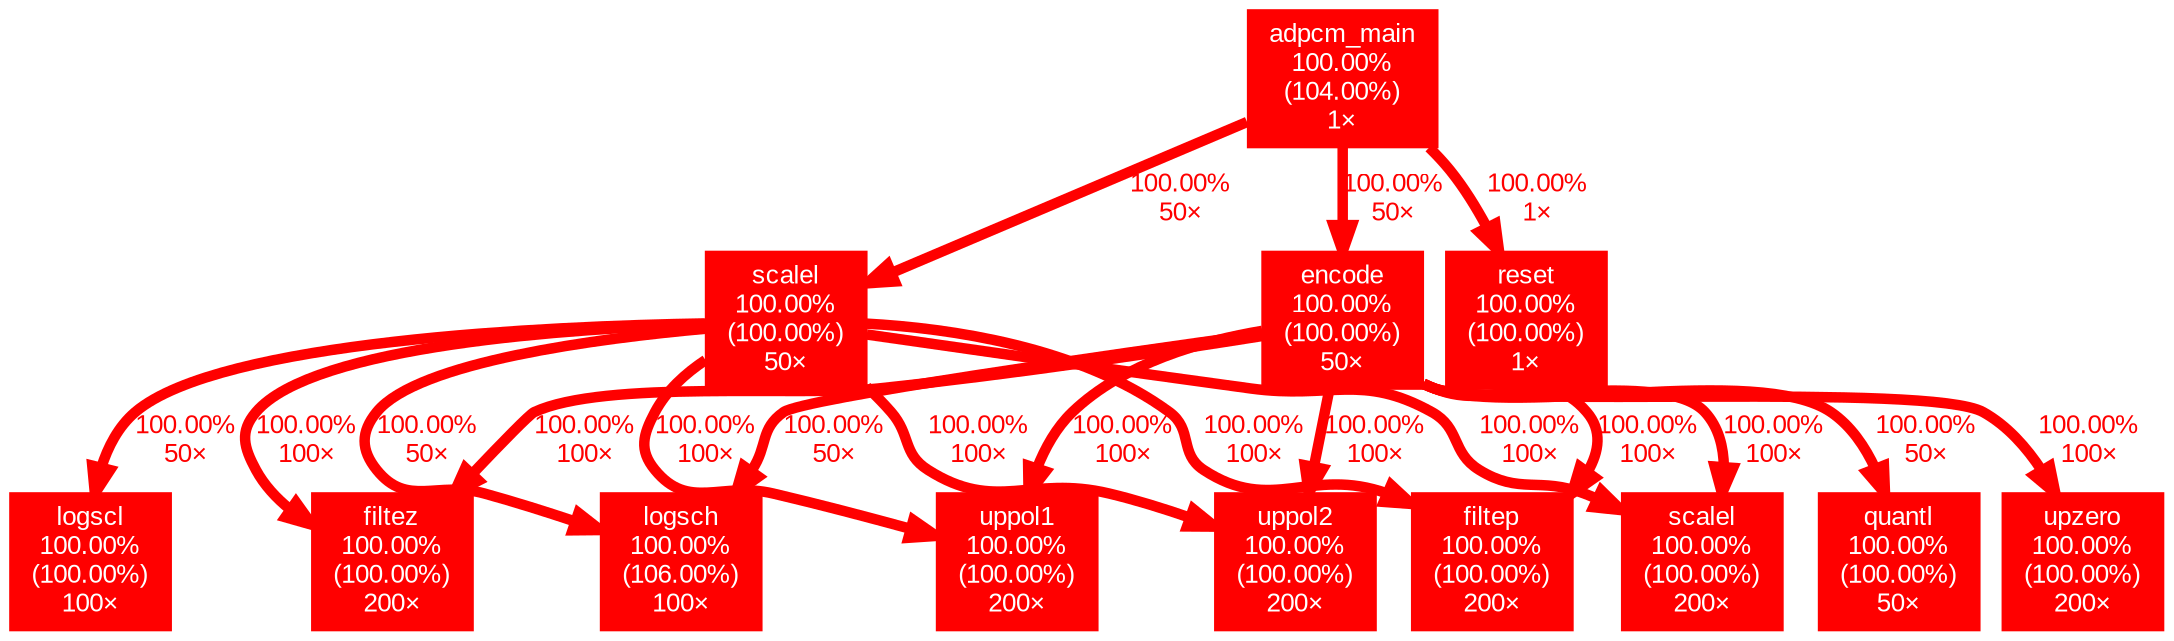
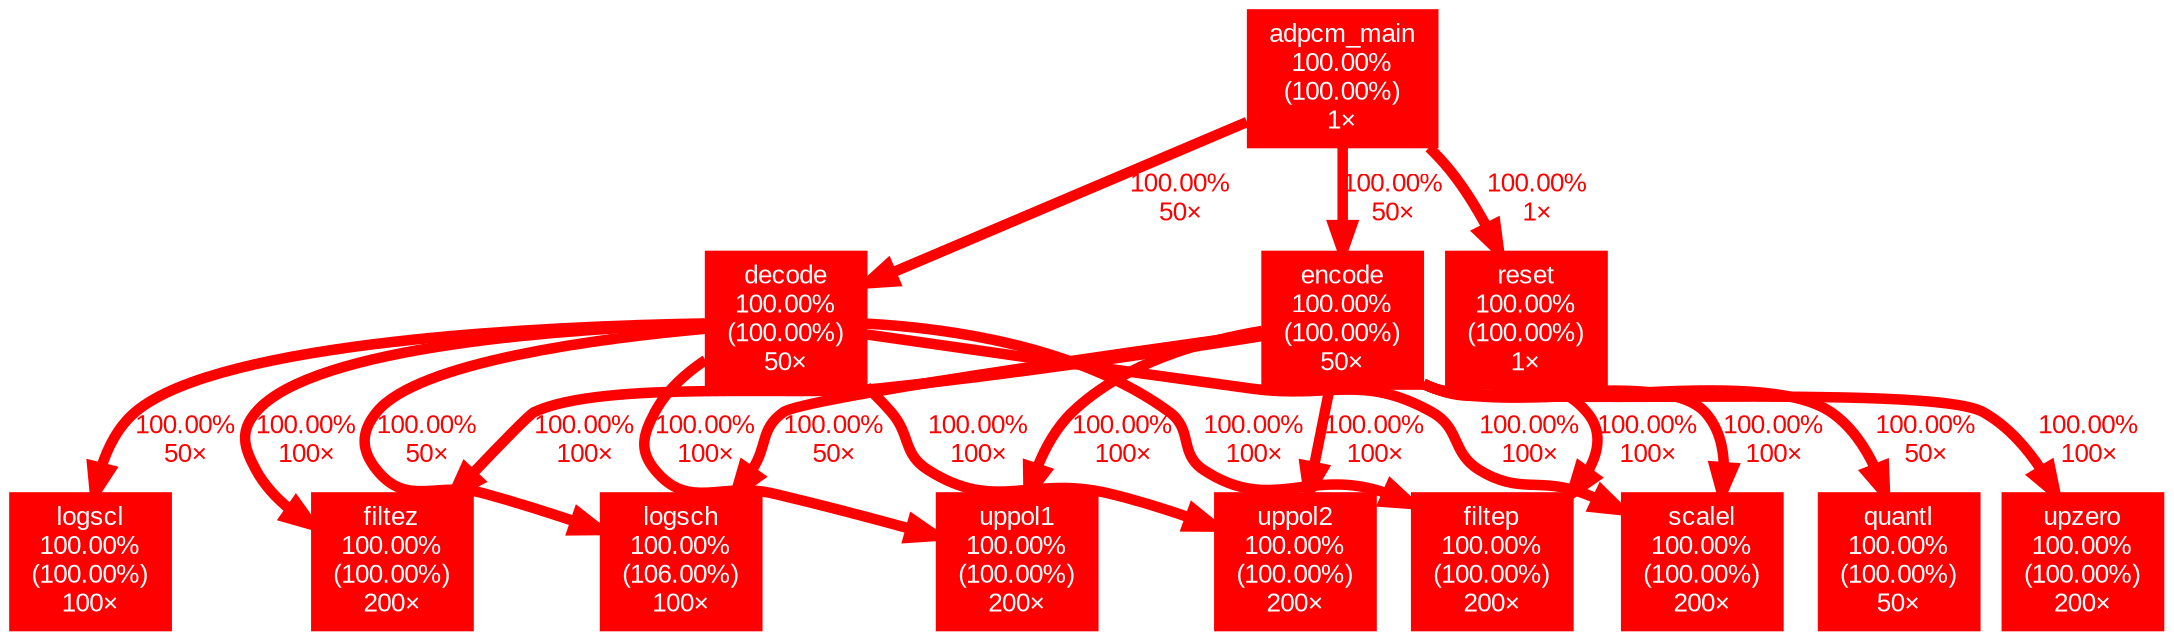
(1343, 79) -> (1343, 79)
(786, 320) -> (786, 320)
